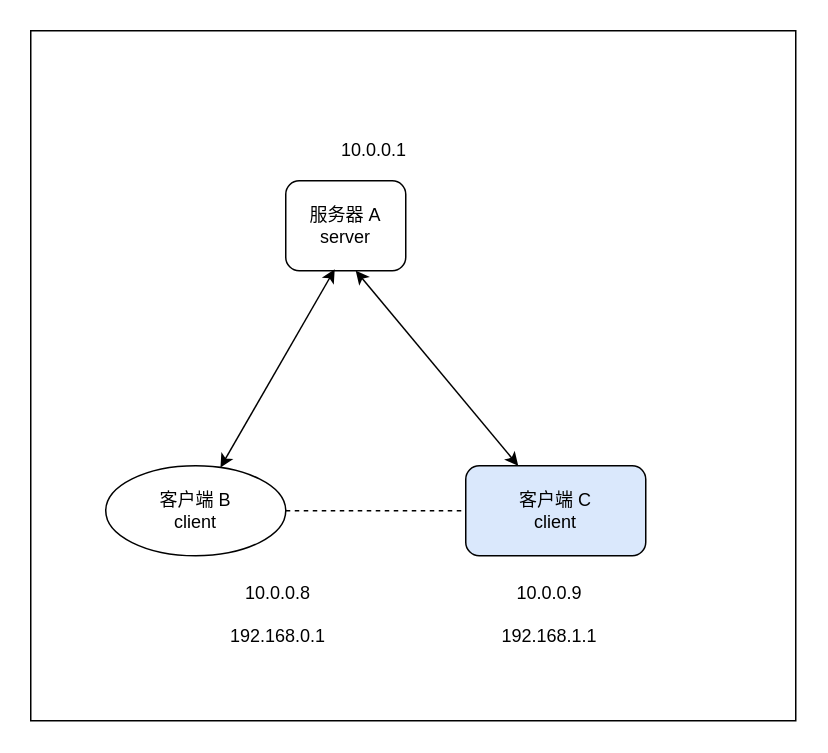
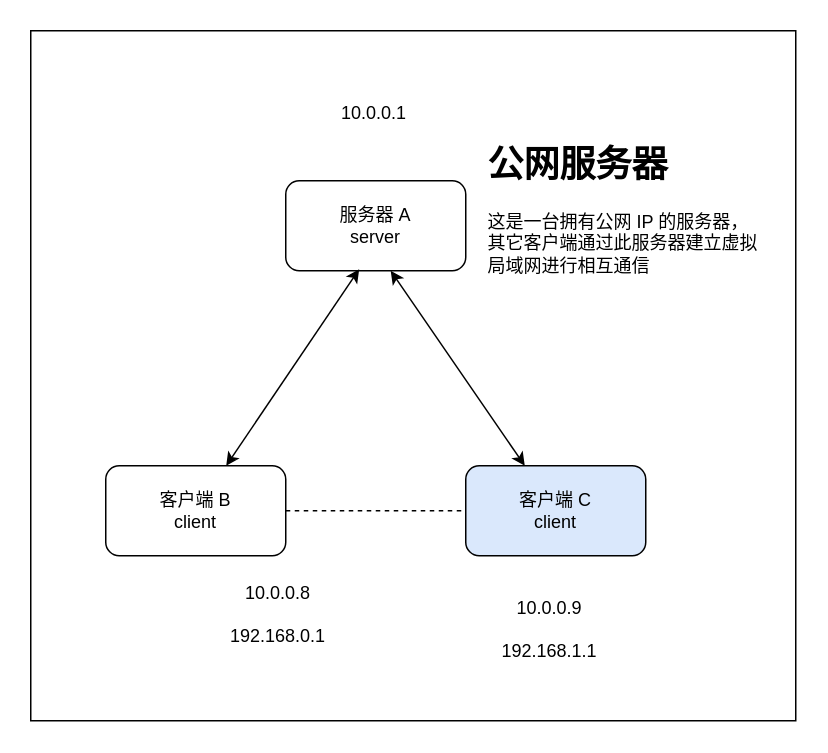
(374, 151) -> (374, 113)
(346, 226) -> (376, 226)
none -> (623, 226)
(196, 511) -> (196, 511)
(550, 614) -> (550, 629)
